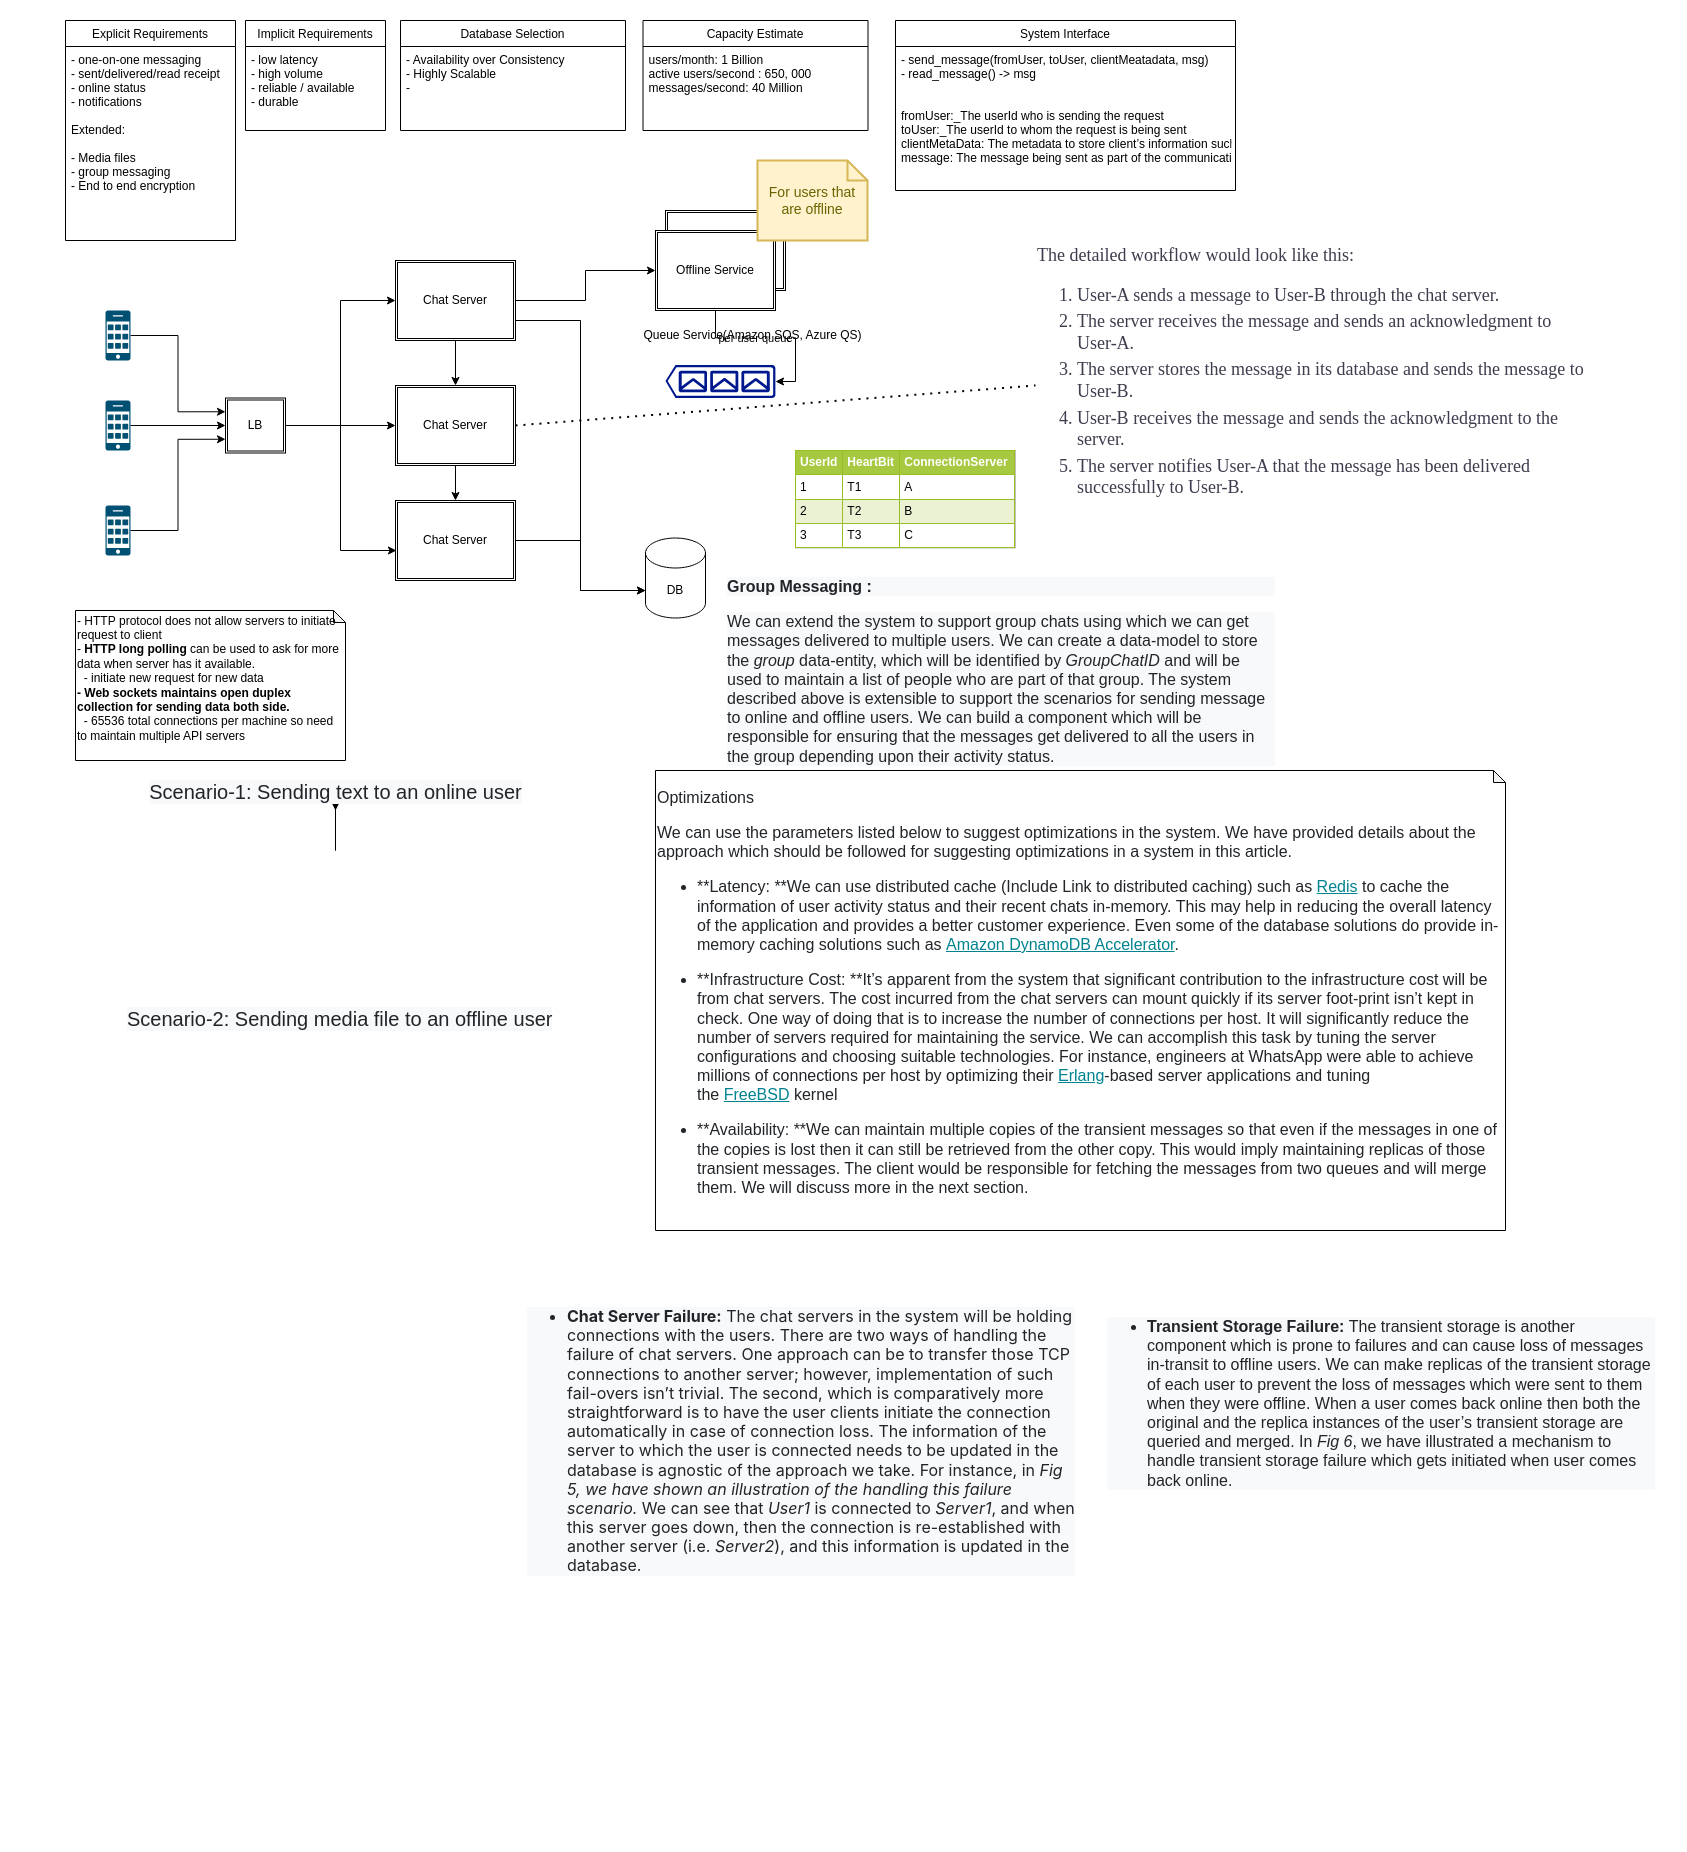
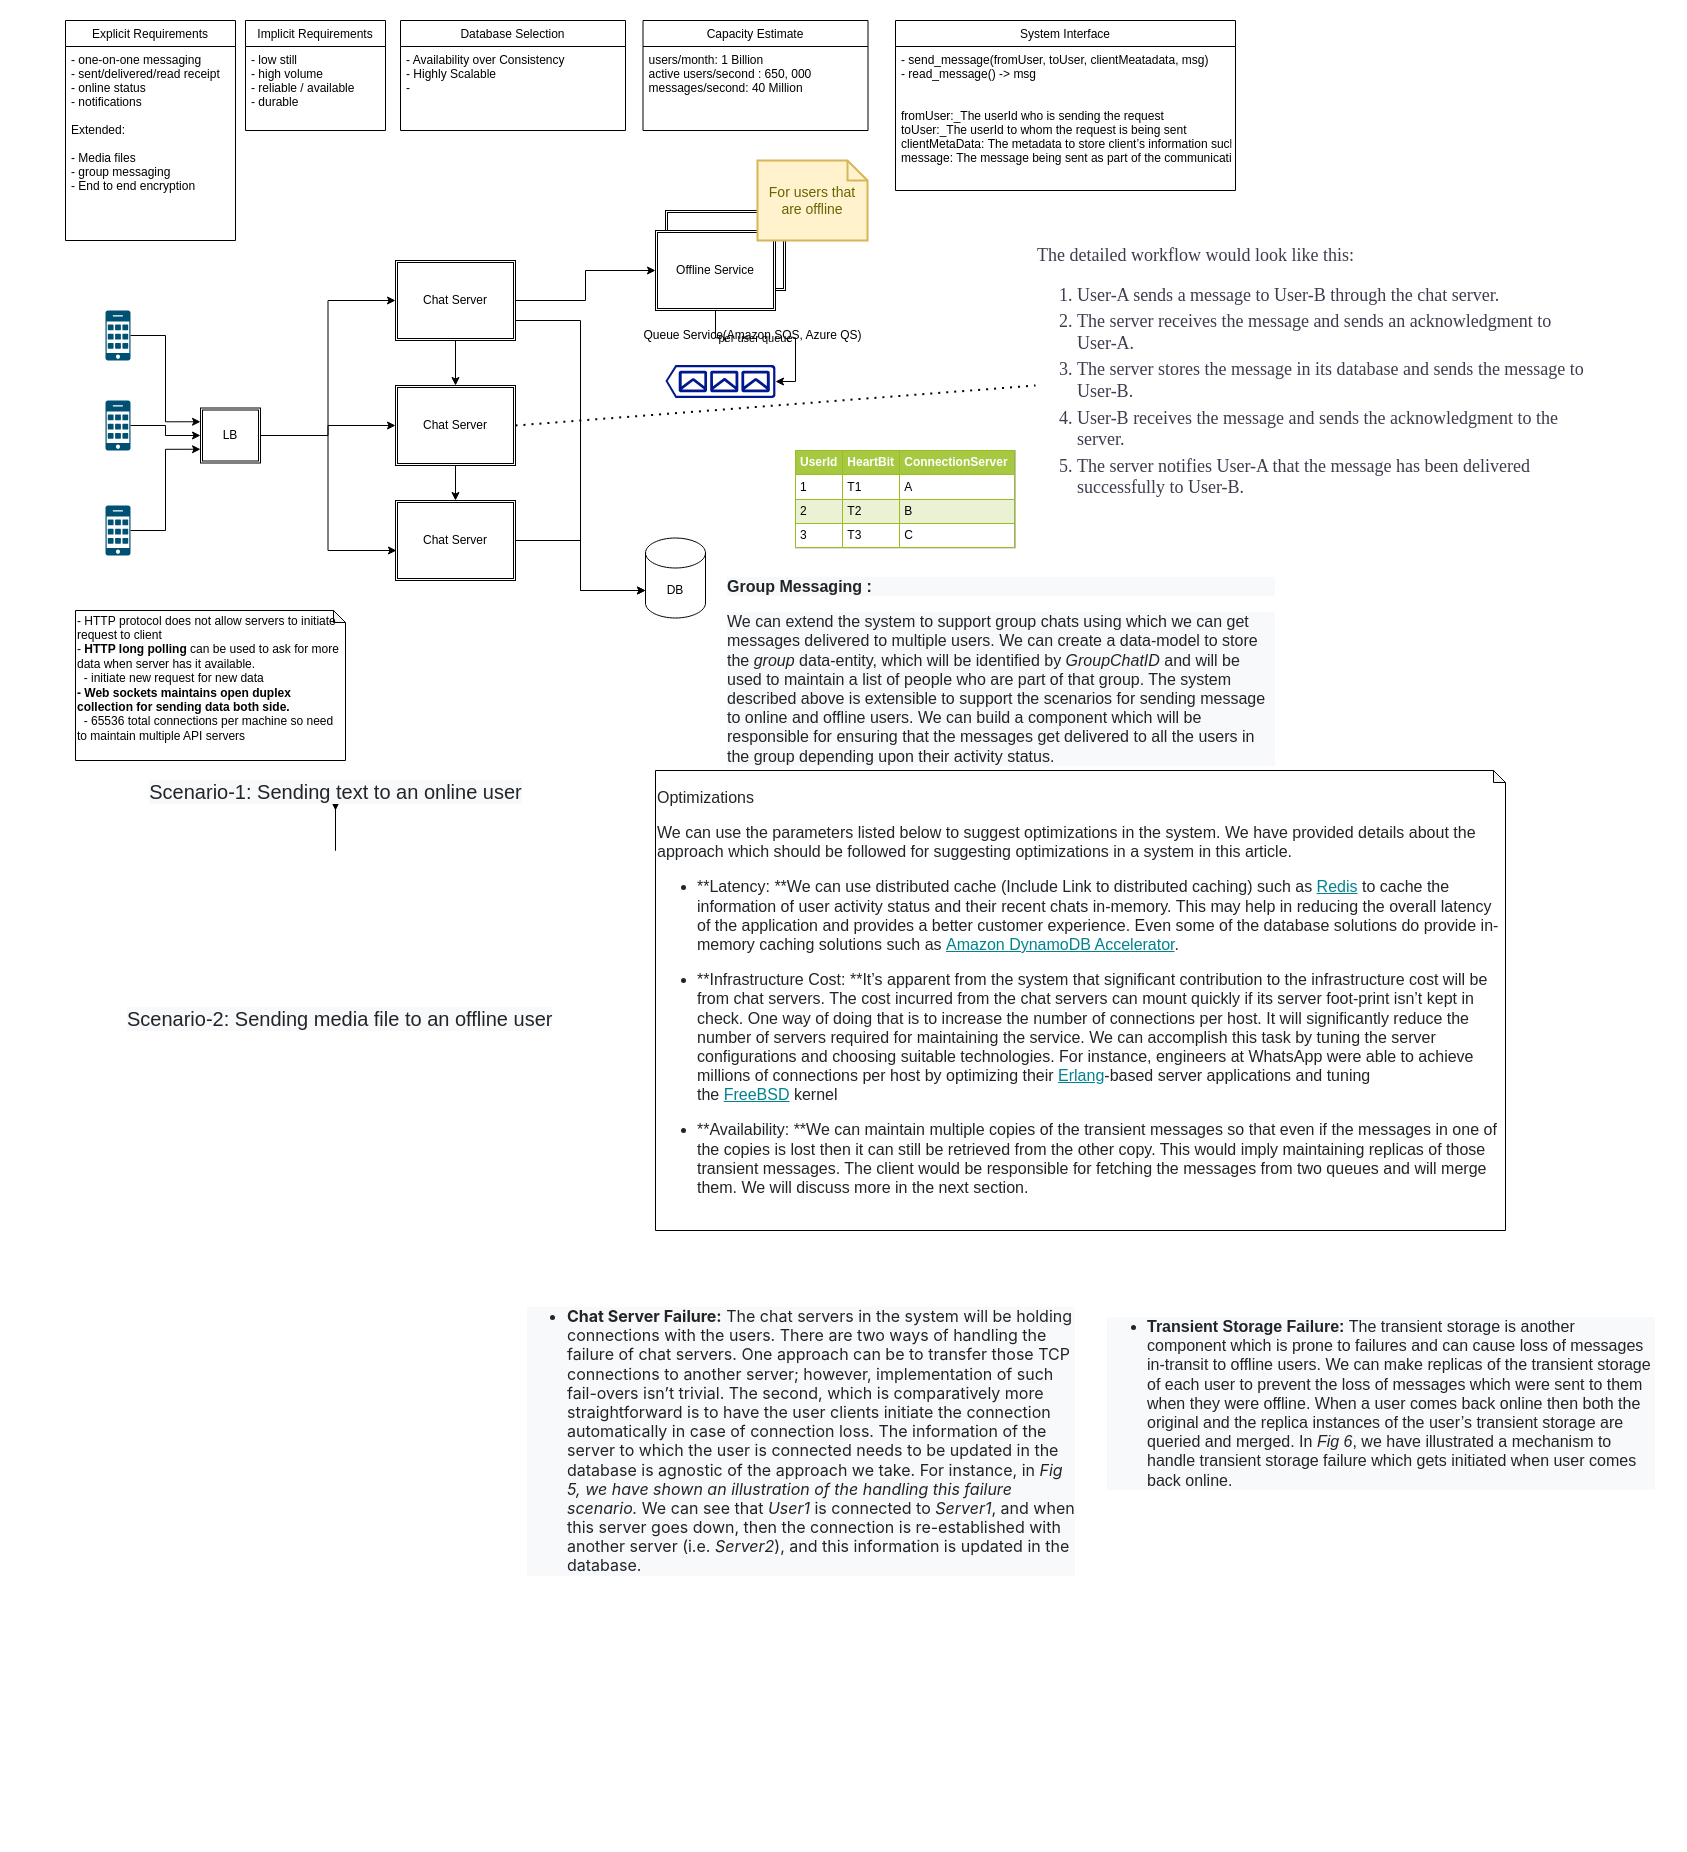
(288, 60) -> (279, 60)
(256, 426) -> (231, 436)
